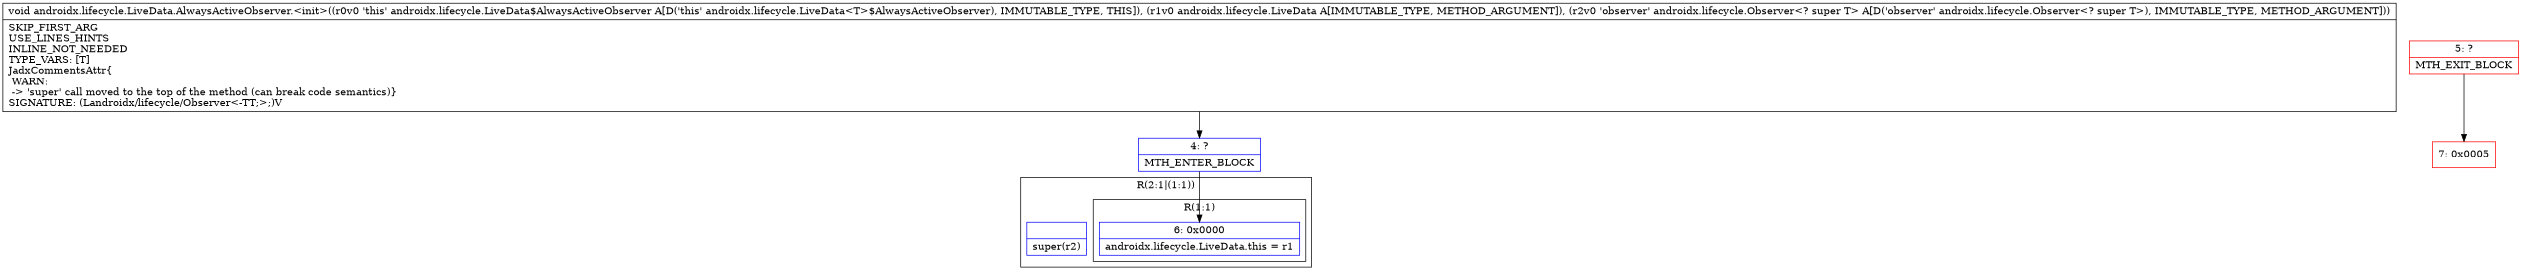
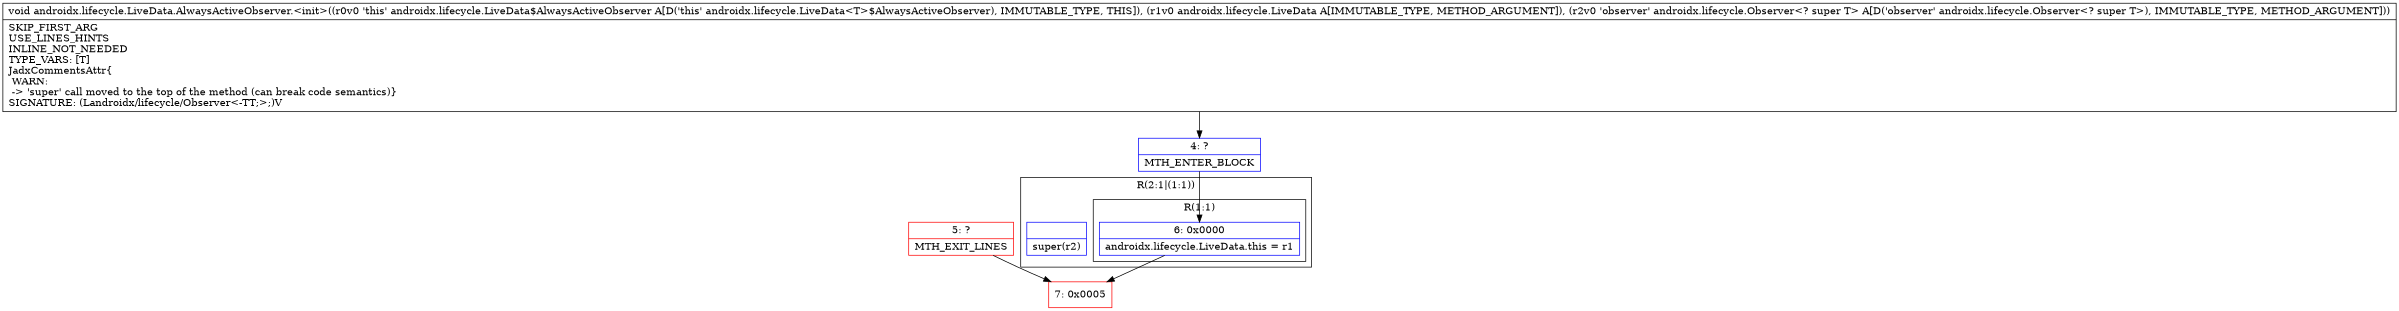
(2464, 65) -> (961, 247)
none -> (1129, 272)
